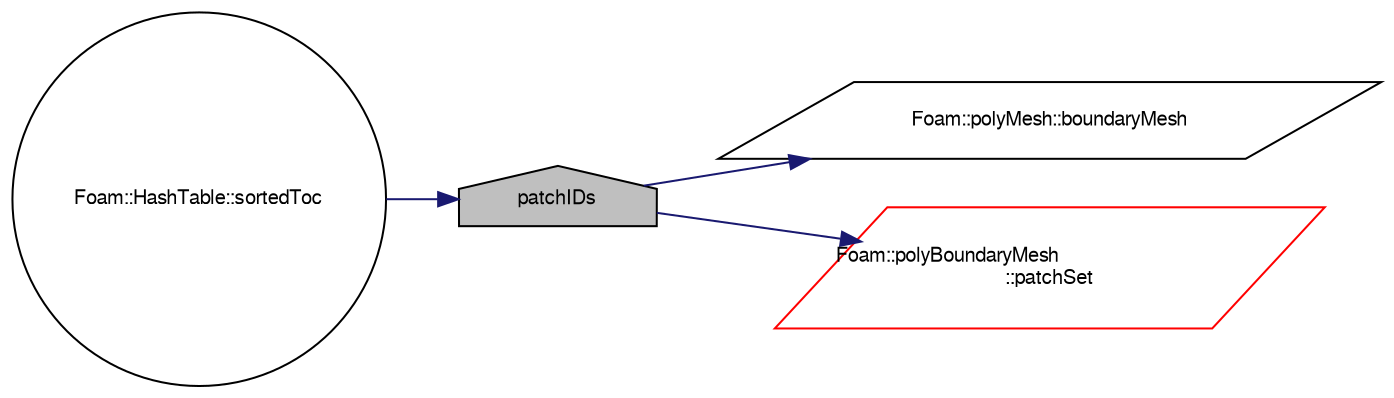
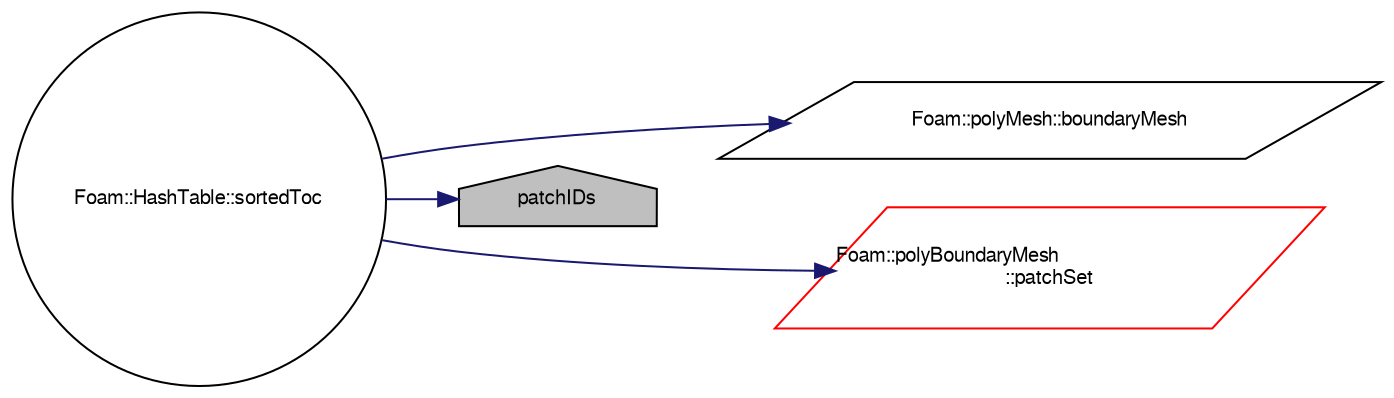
(717, 174) -> (575, 135)
(749, 226) -> (598, 264)
